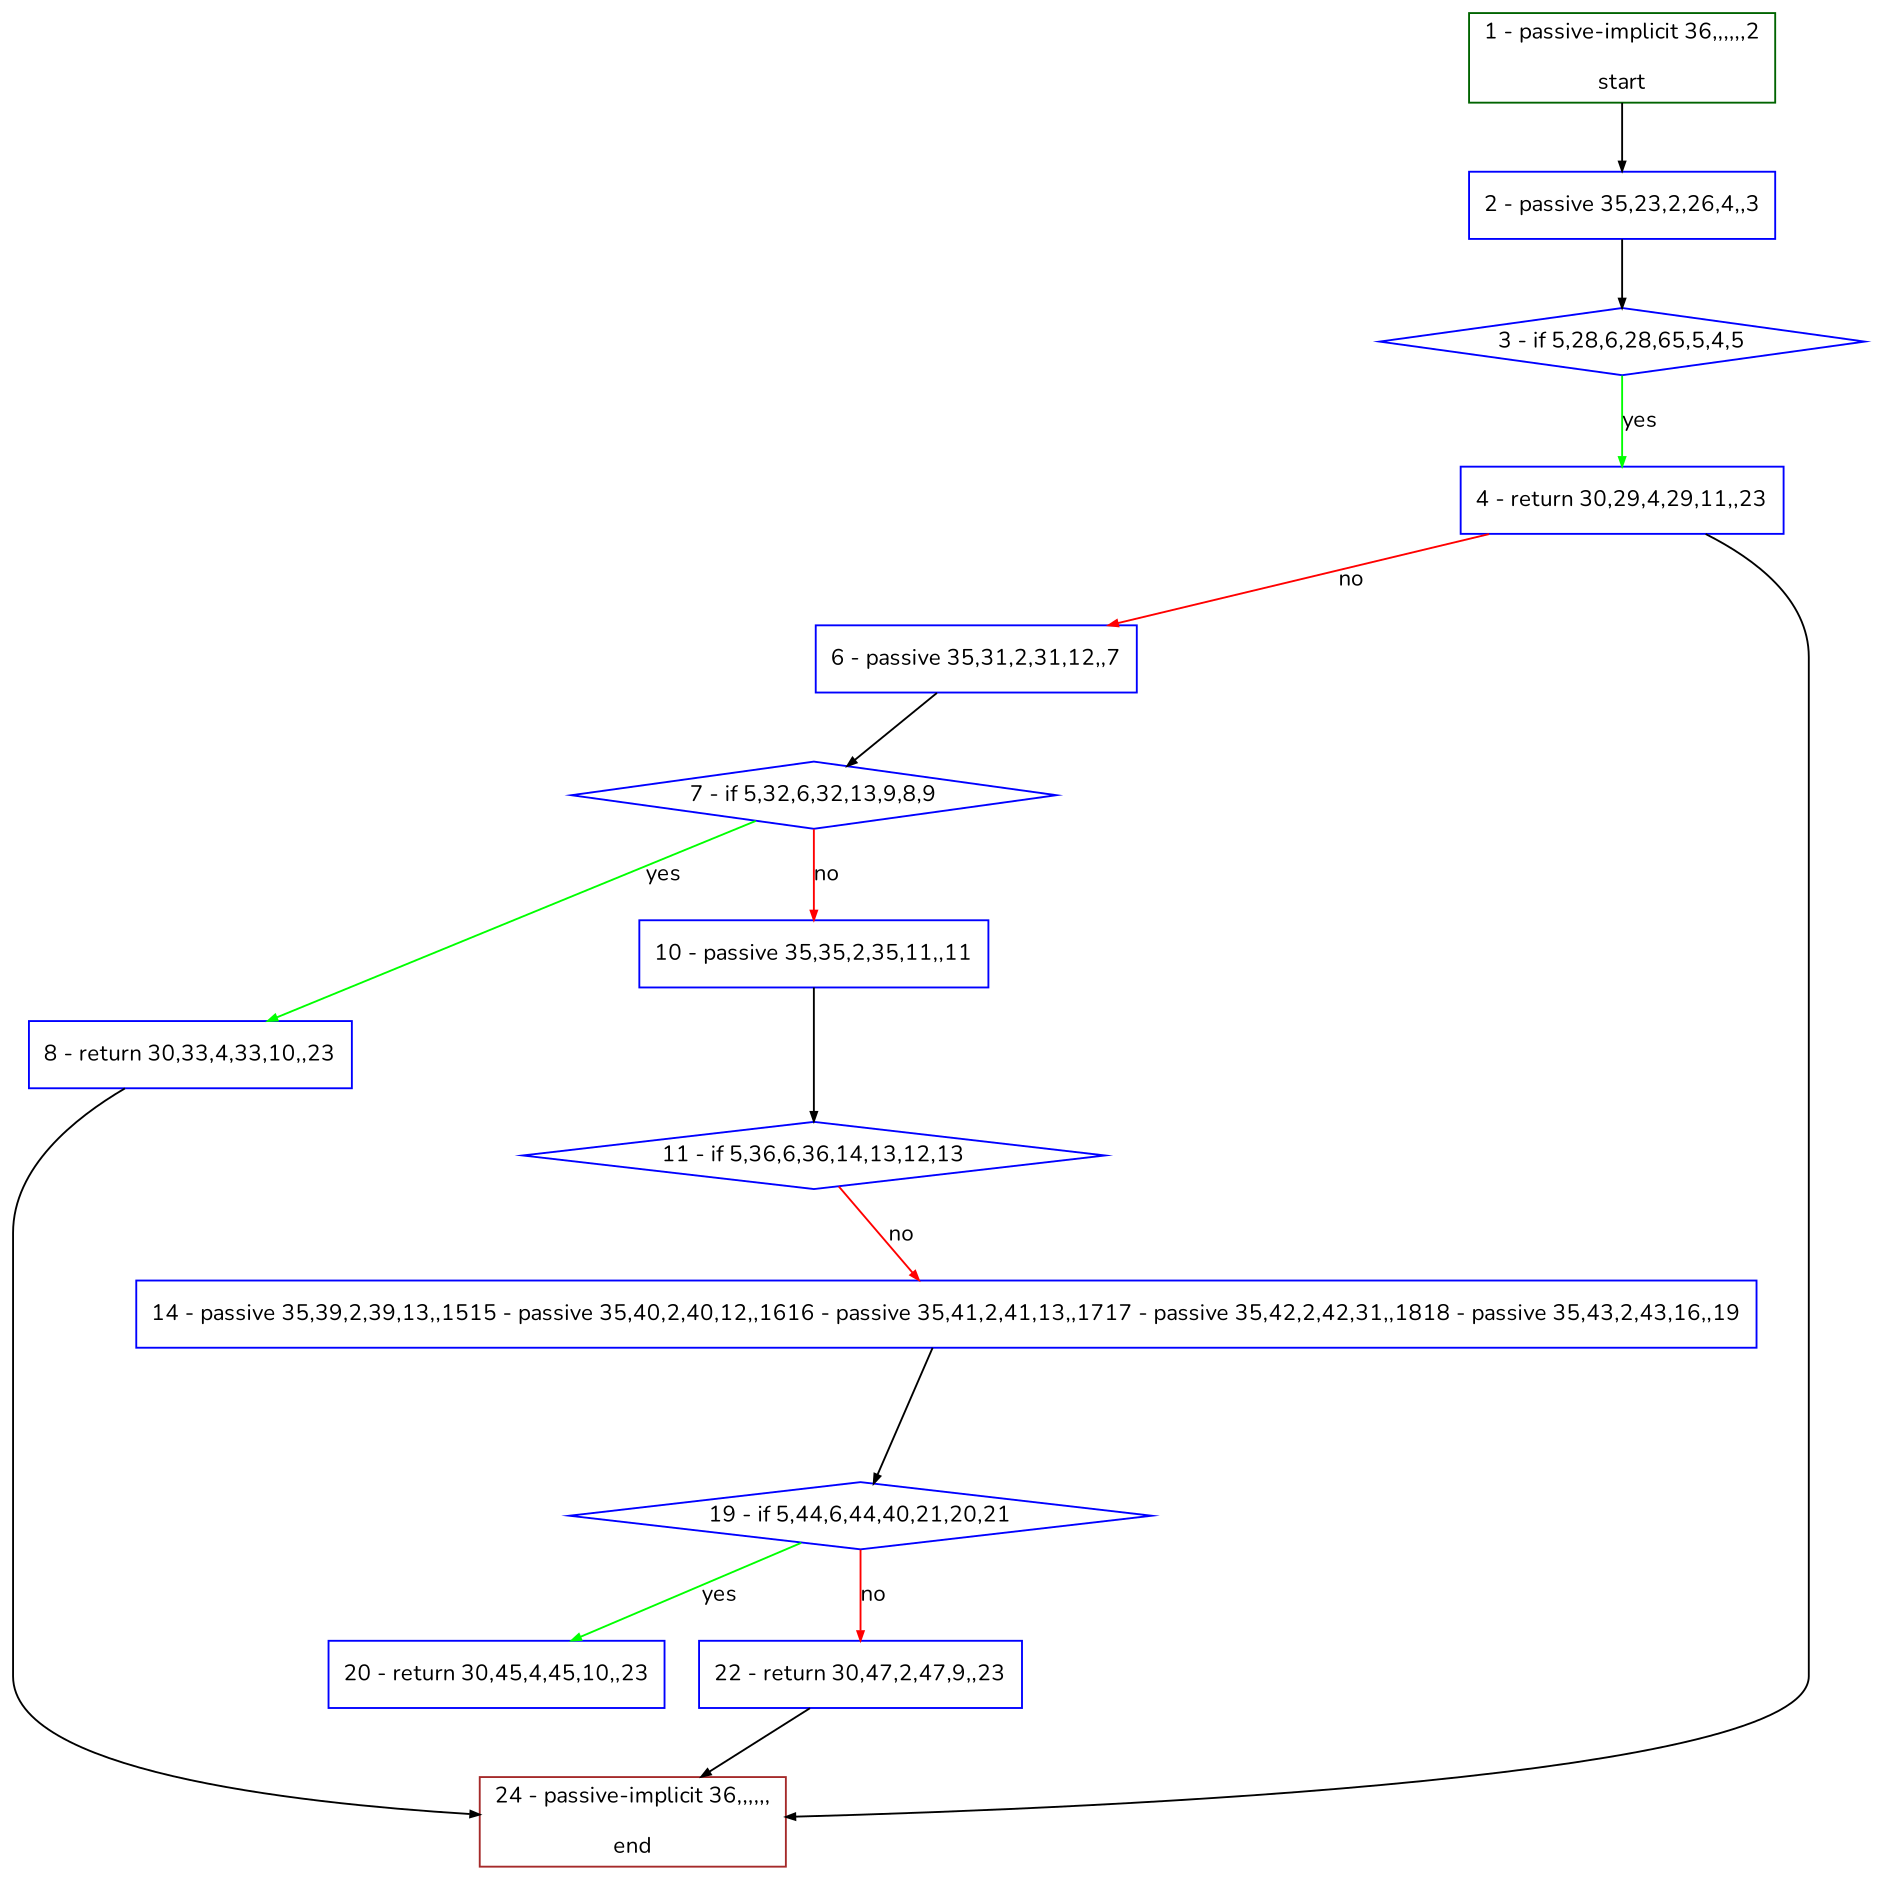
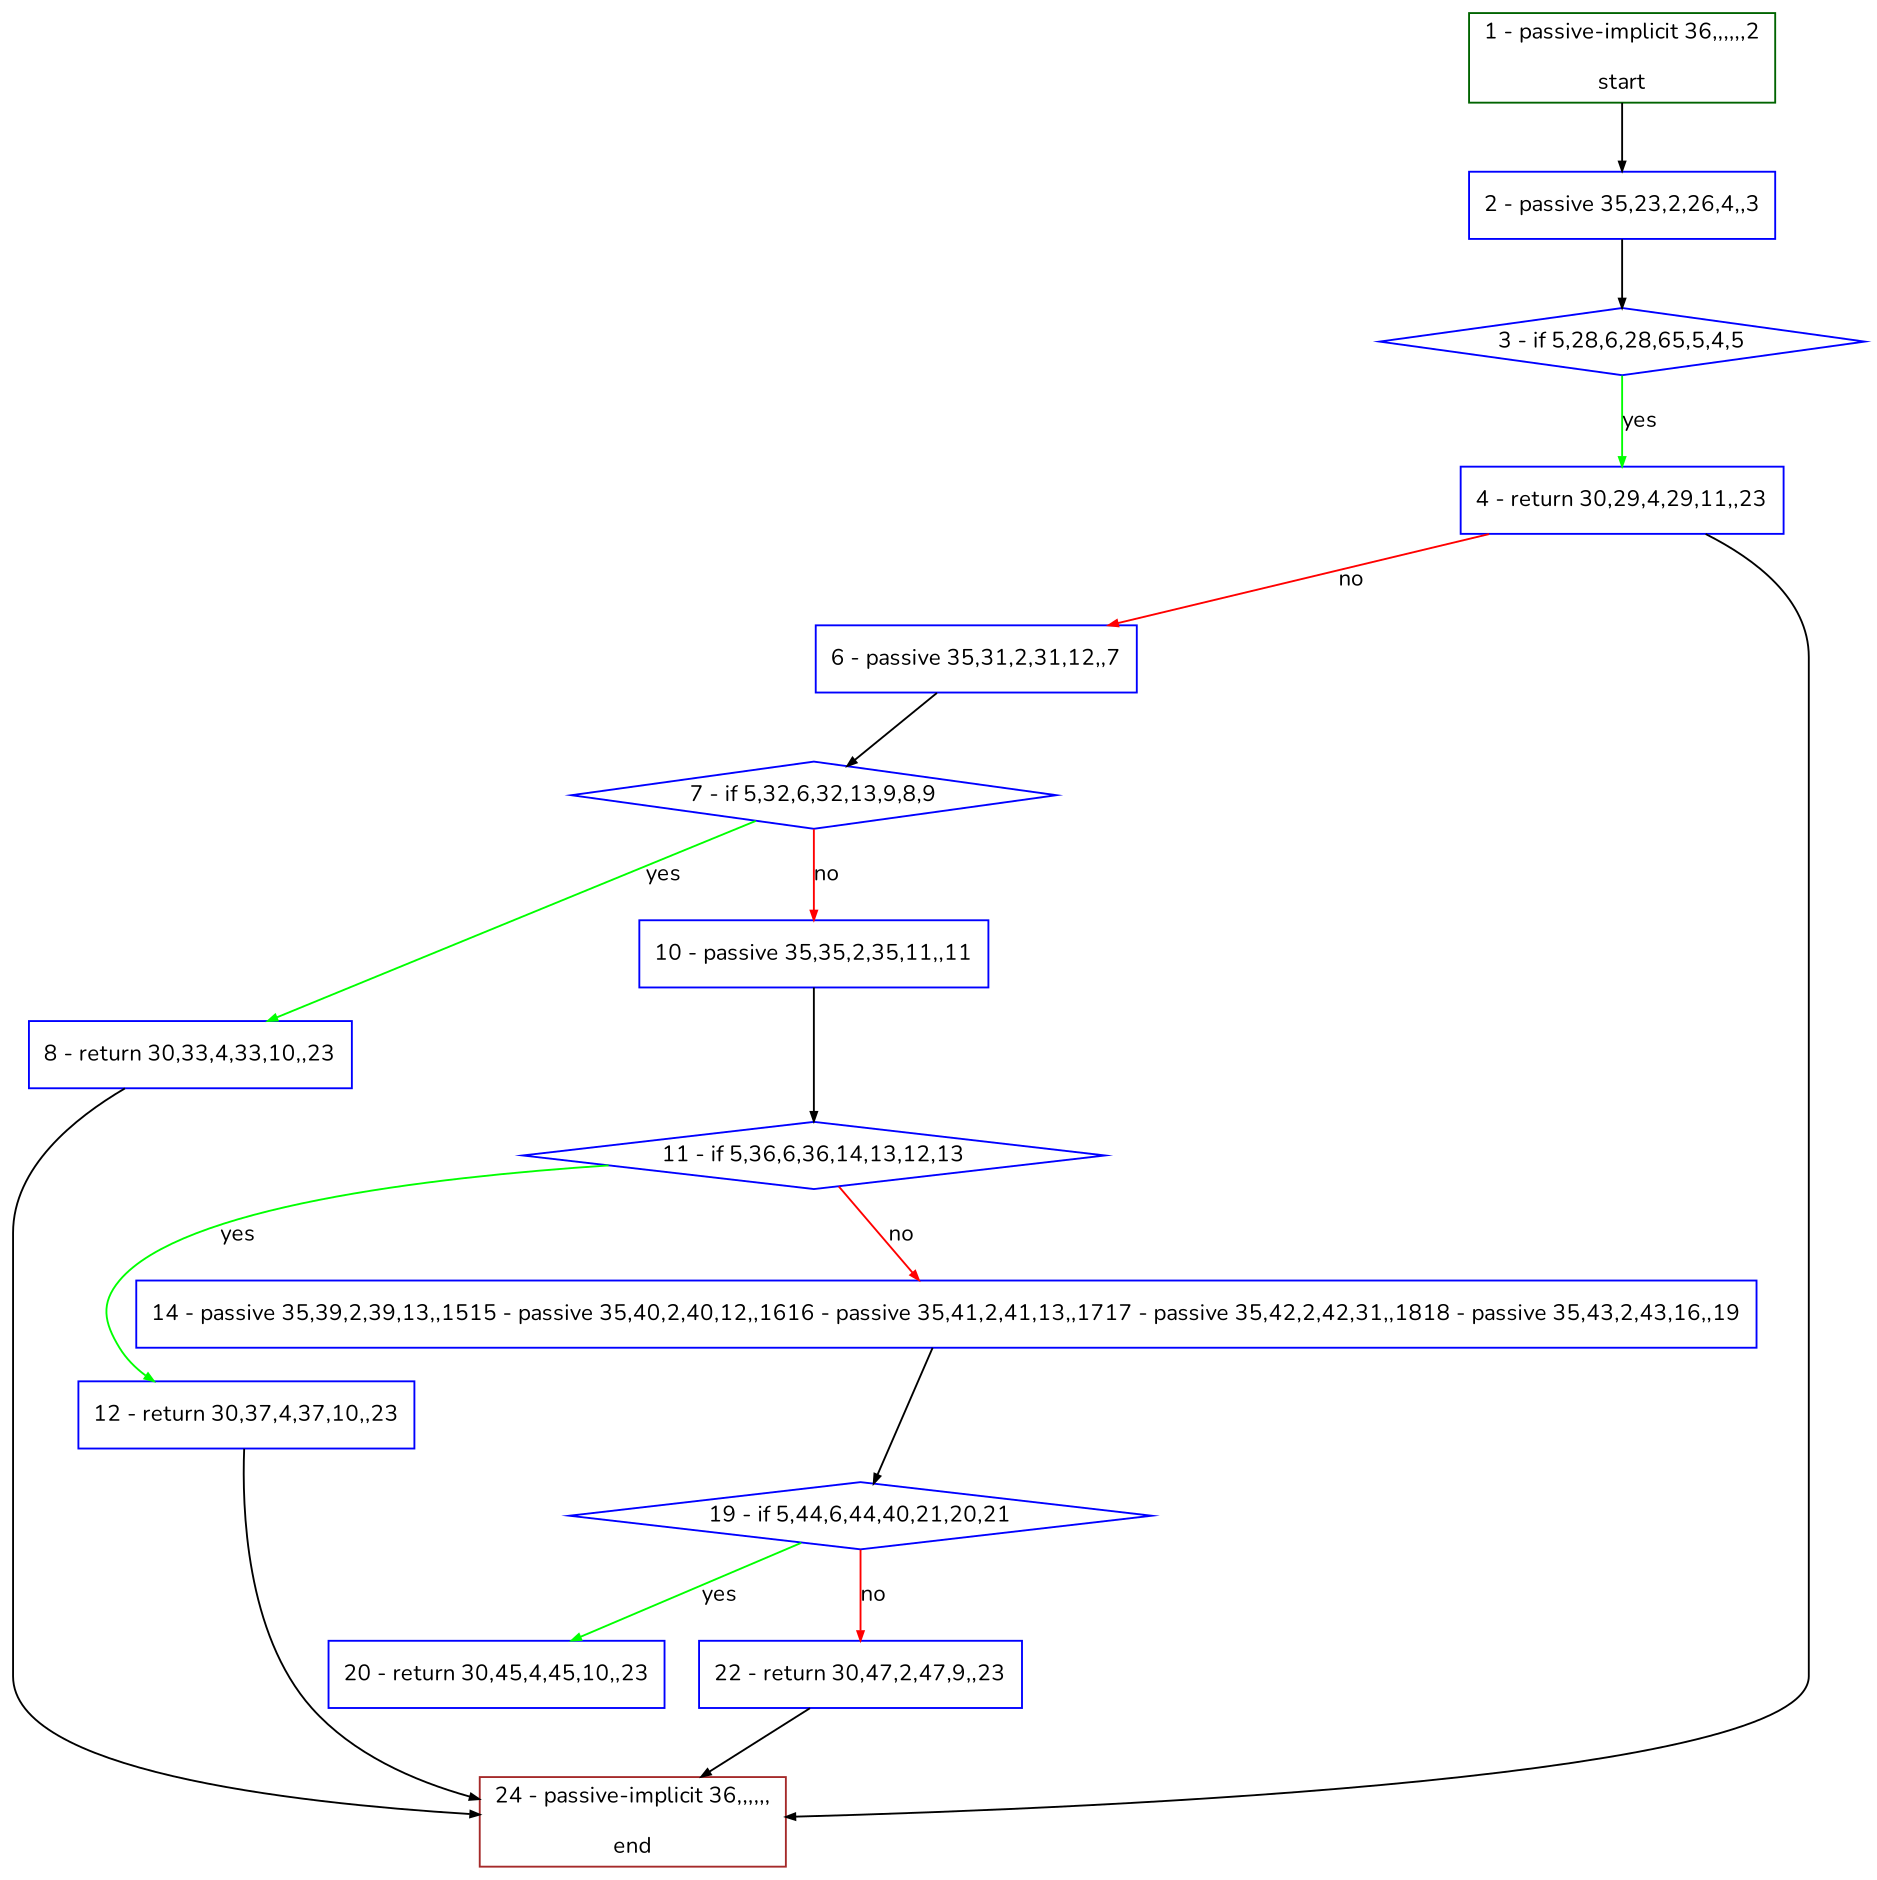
none -> (246, 1415)
